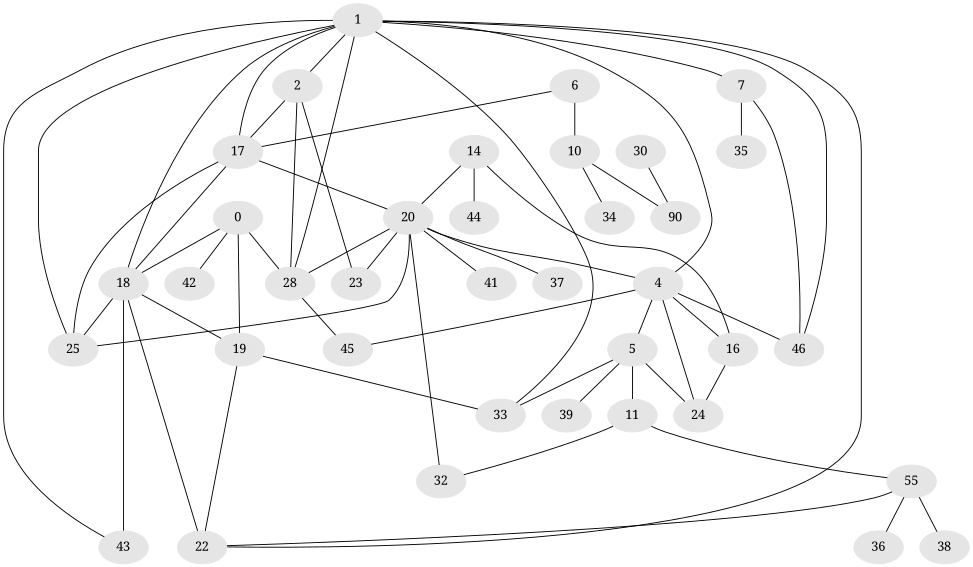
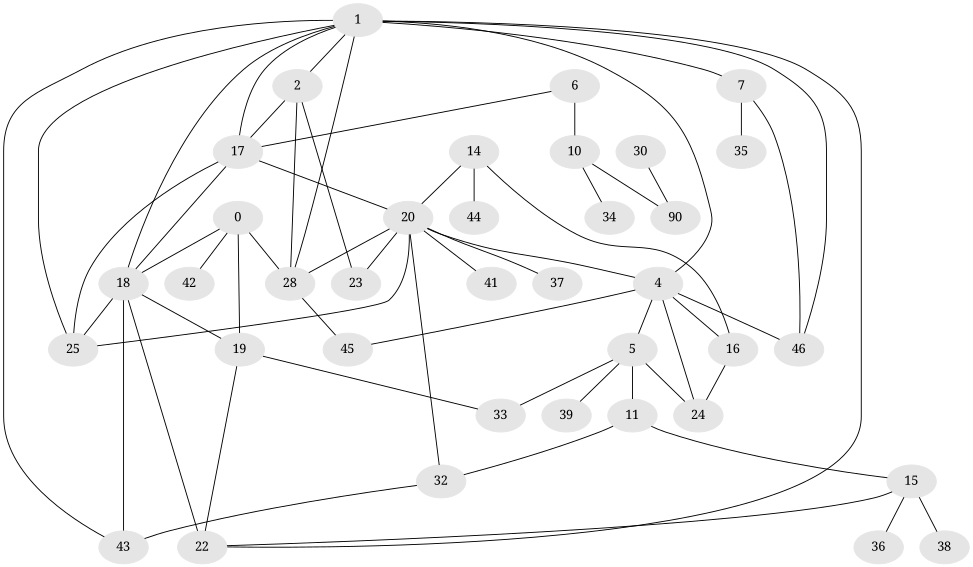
(552, 196) -> none
(912, 481) -> (912, 481)
none -> (280, 507)
